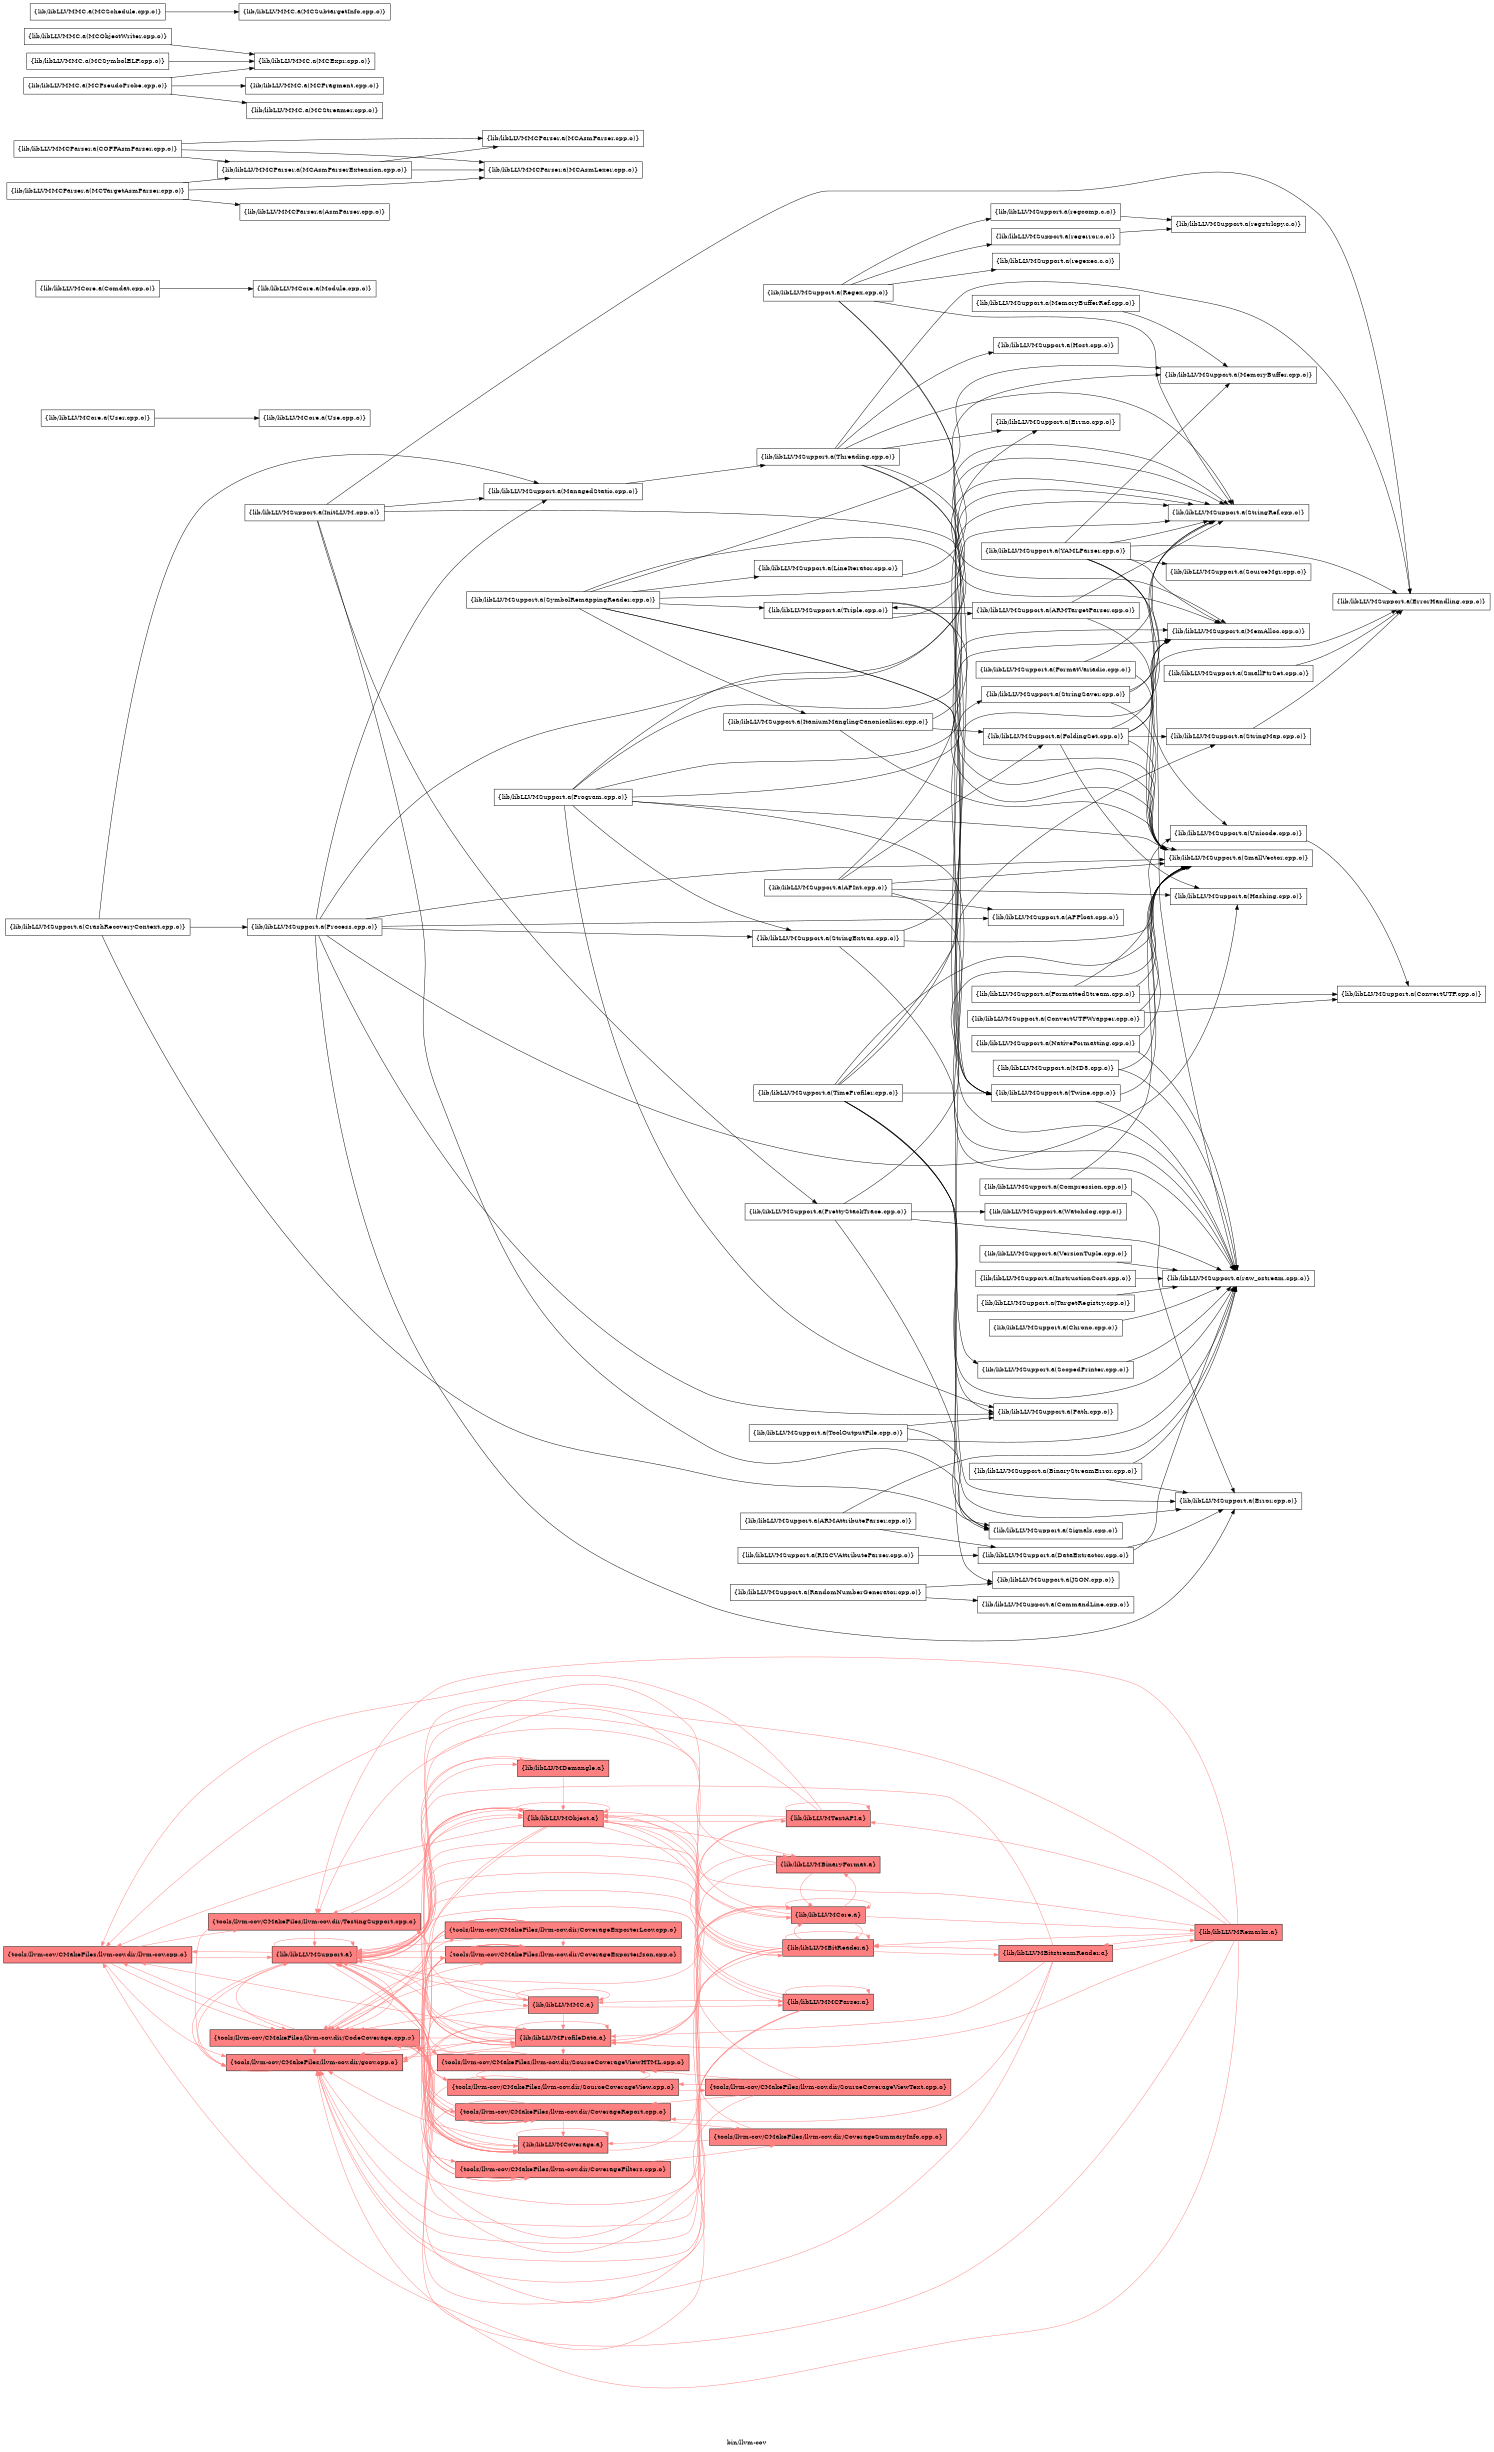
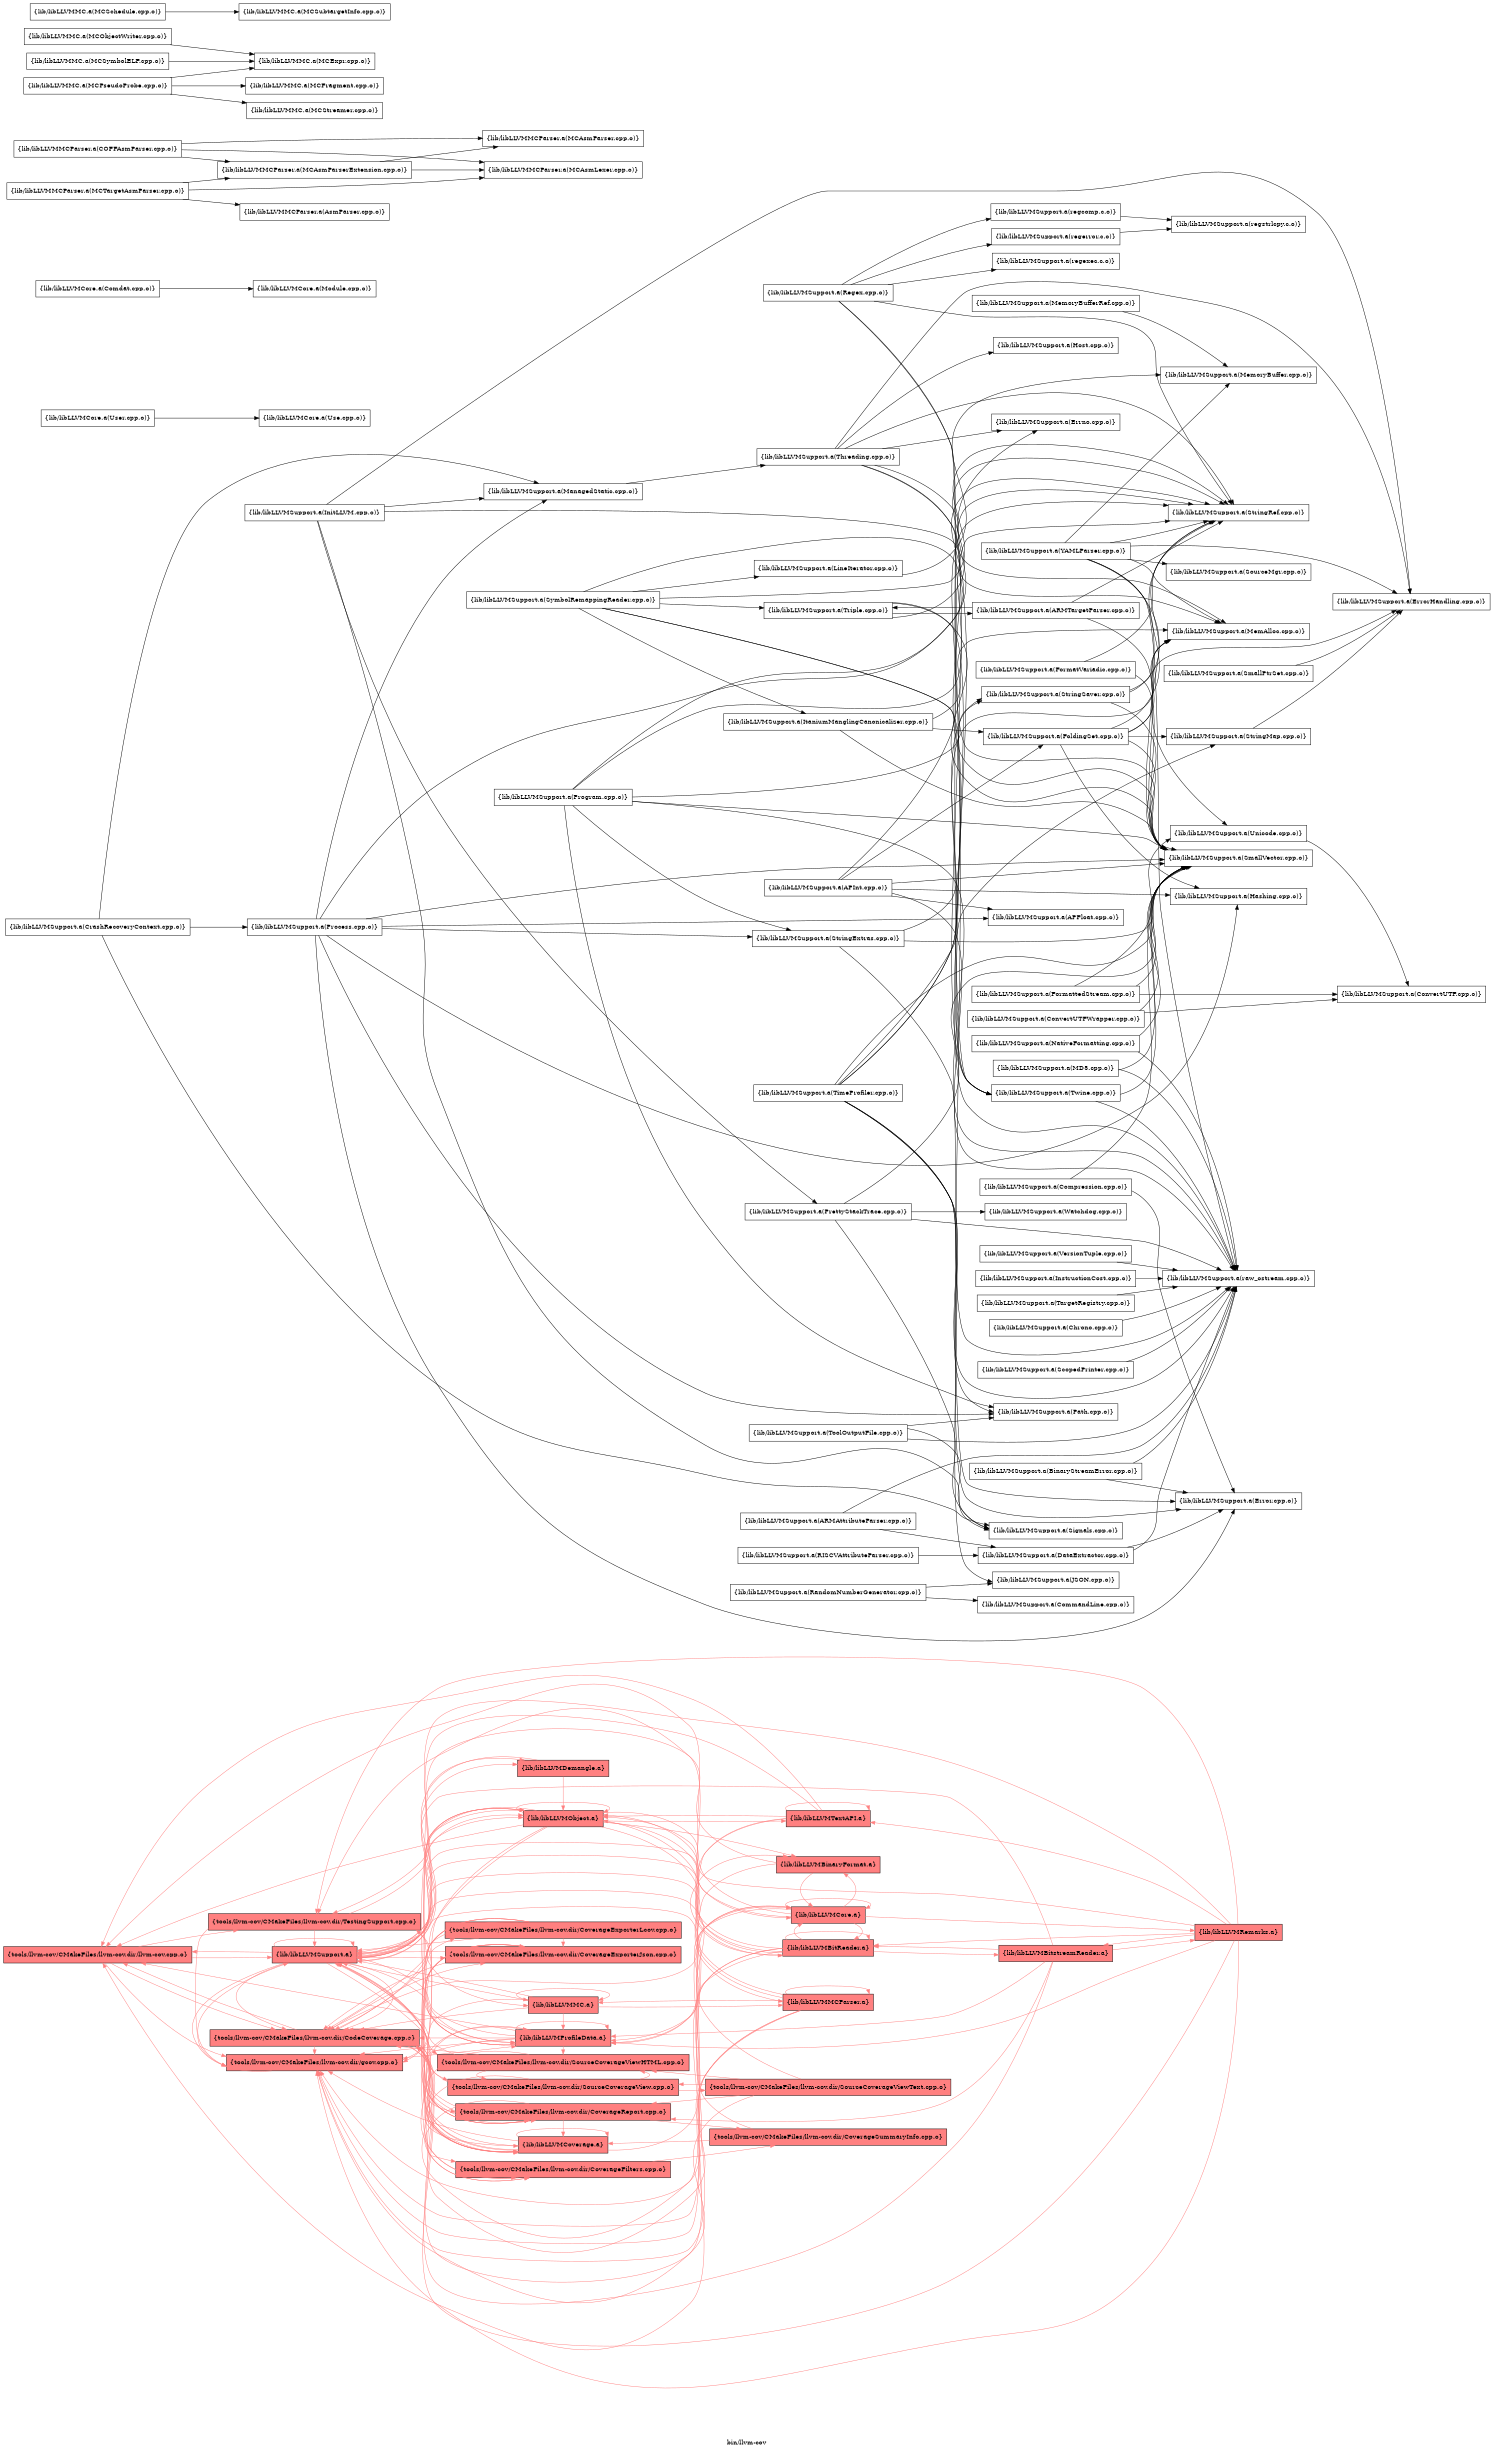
(905, 489) -> none
(914, 750) -> none
(950, 1078) -> (960, 1315)
(945, 1093) -> (957, 910)
